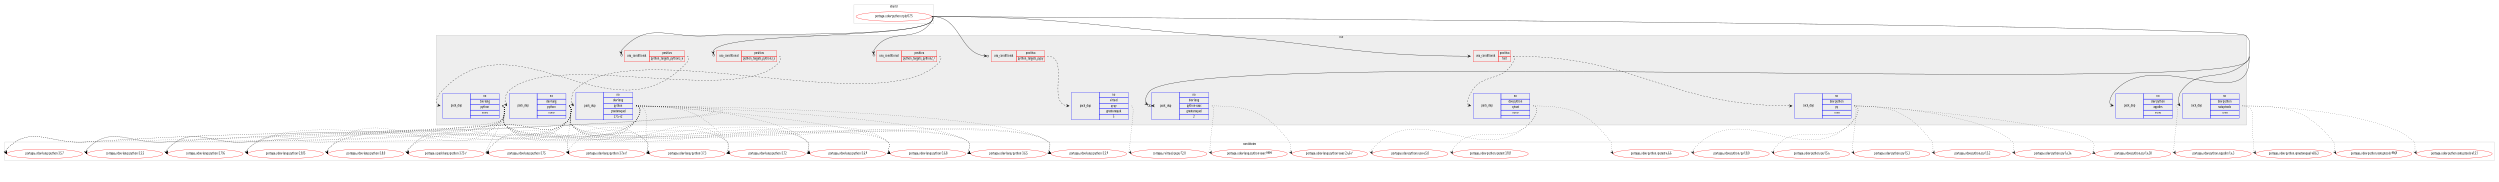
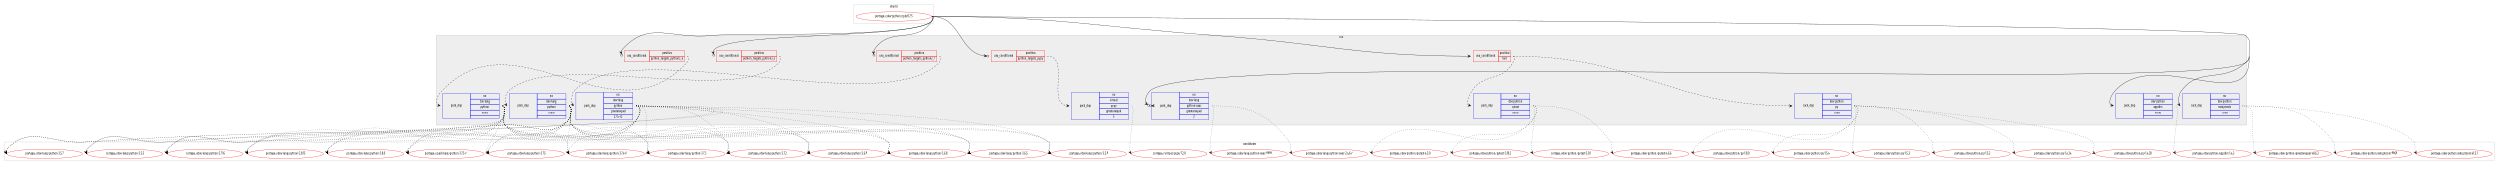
(1410, 154) -> (1410, 154)
(1490, 154) -> (1490, 154)
none -> (1571, 154)
